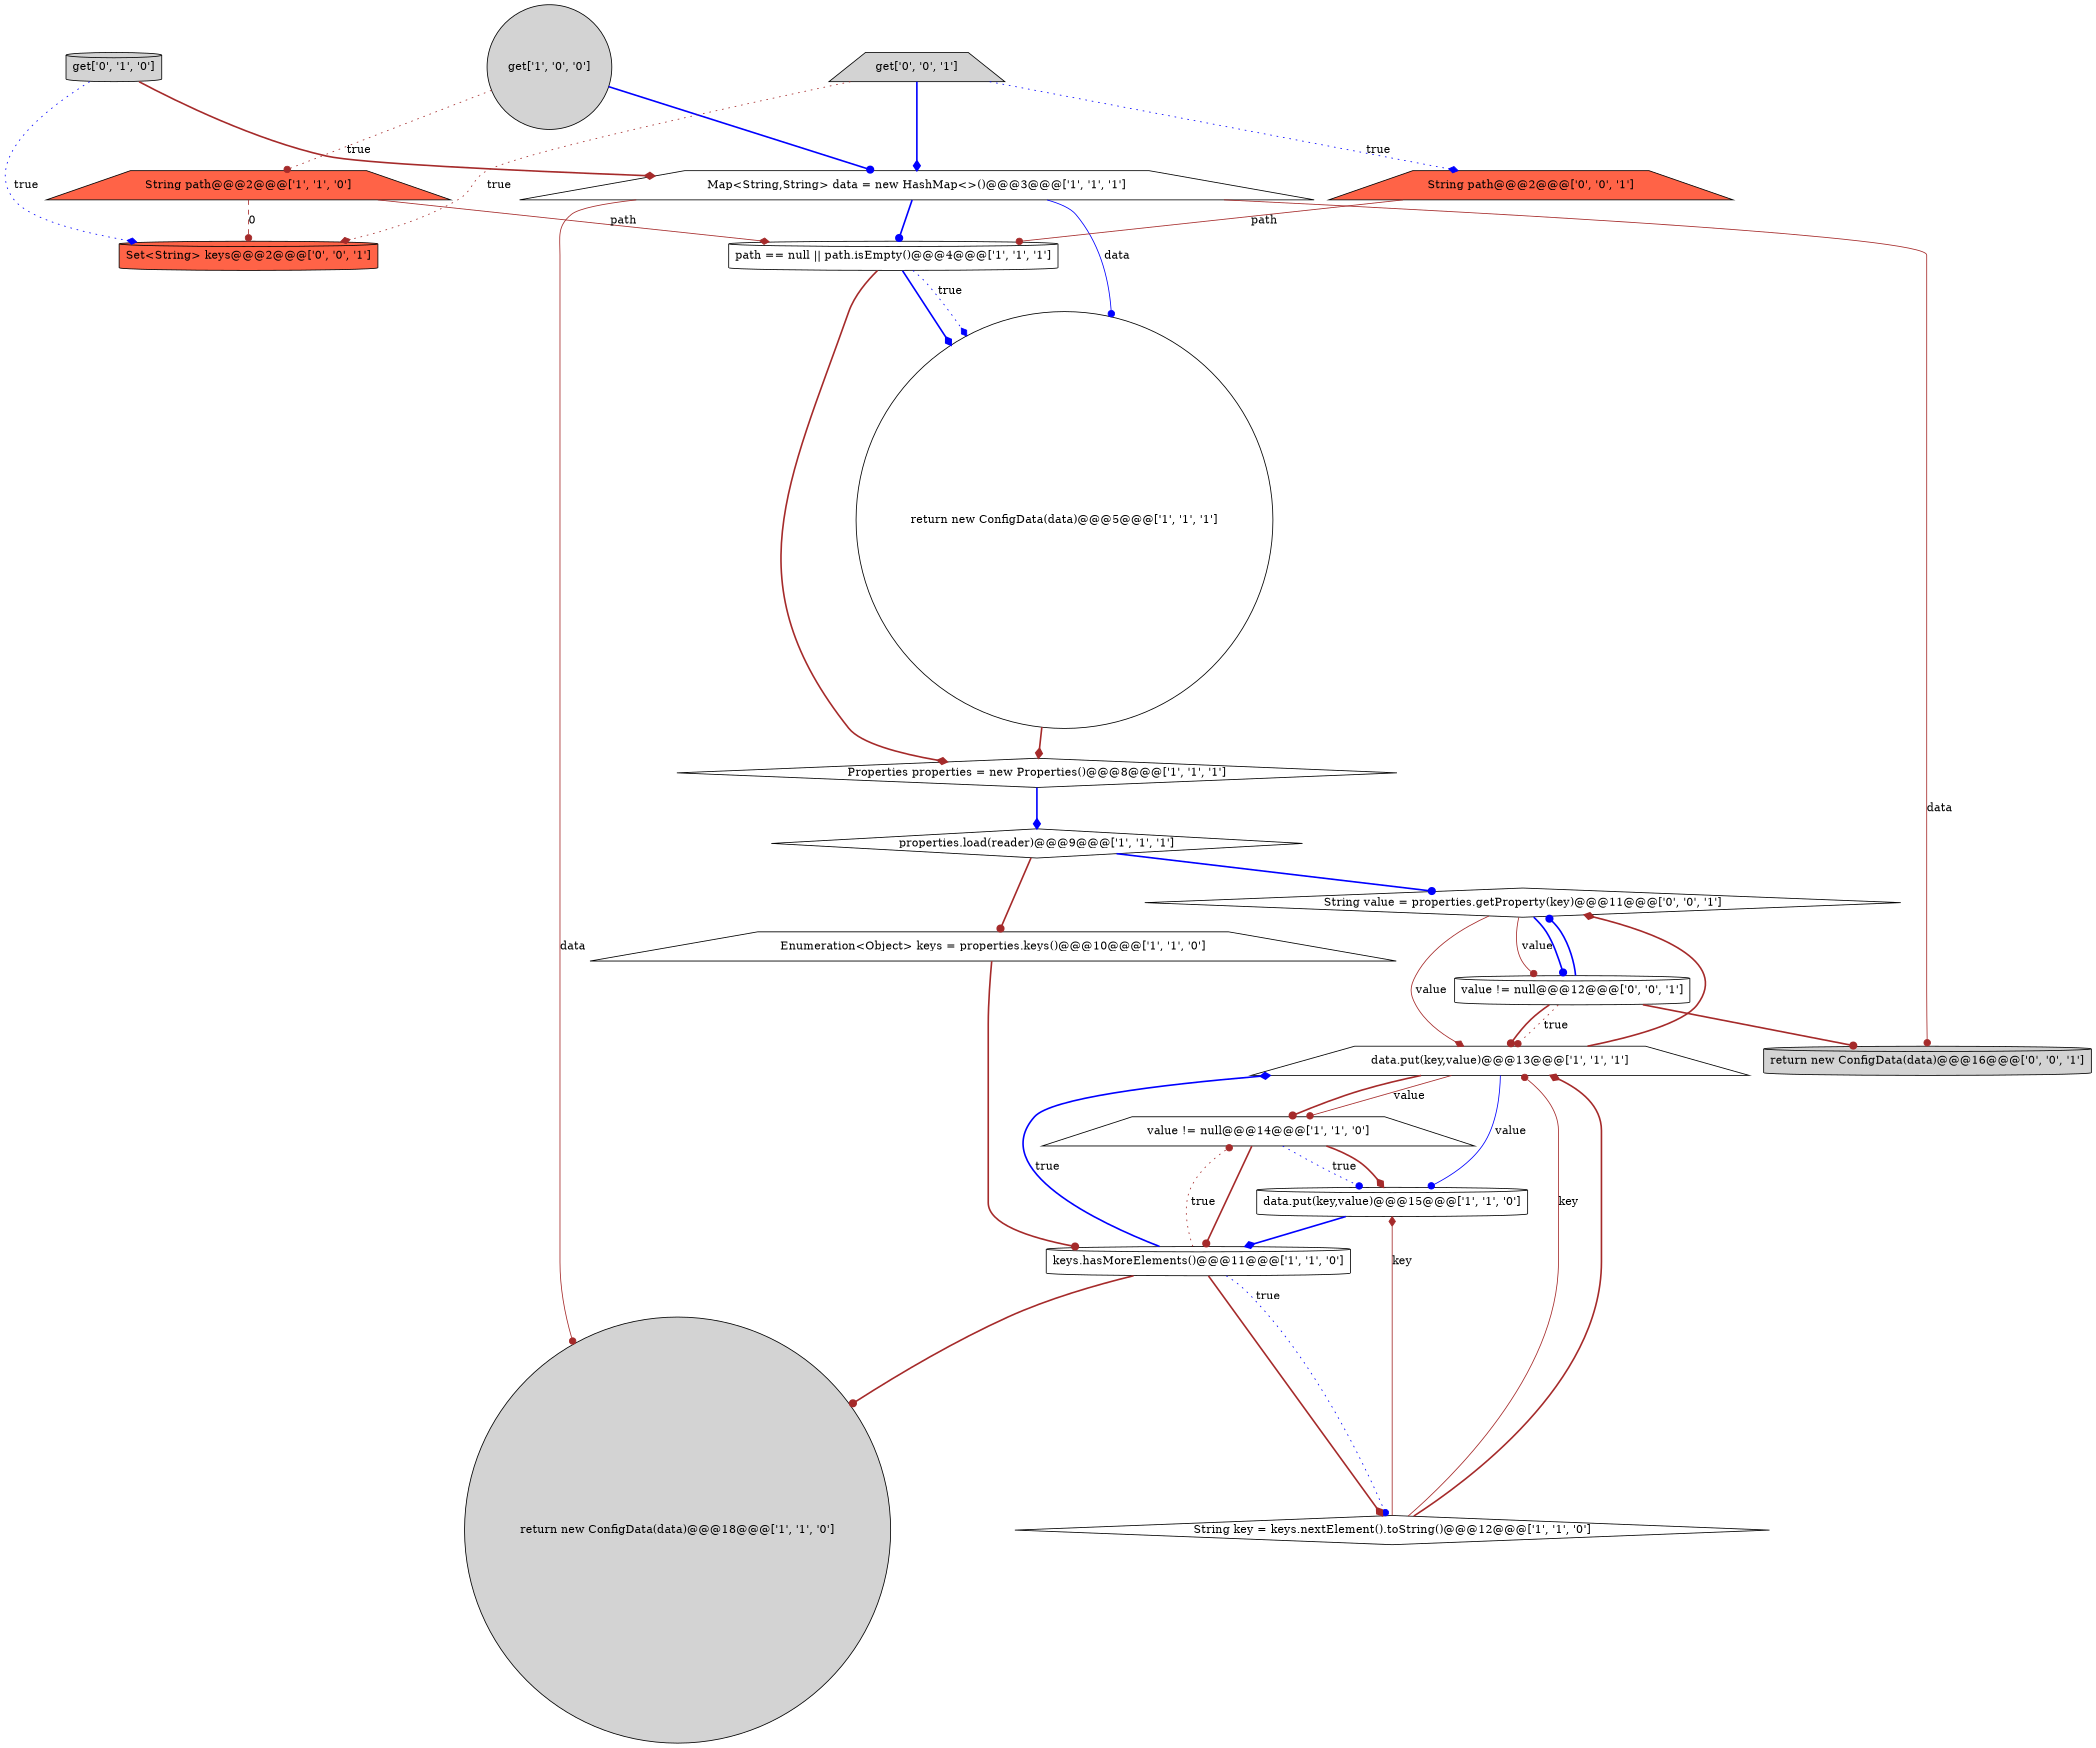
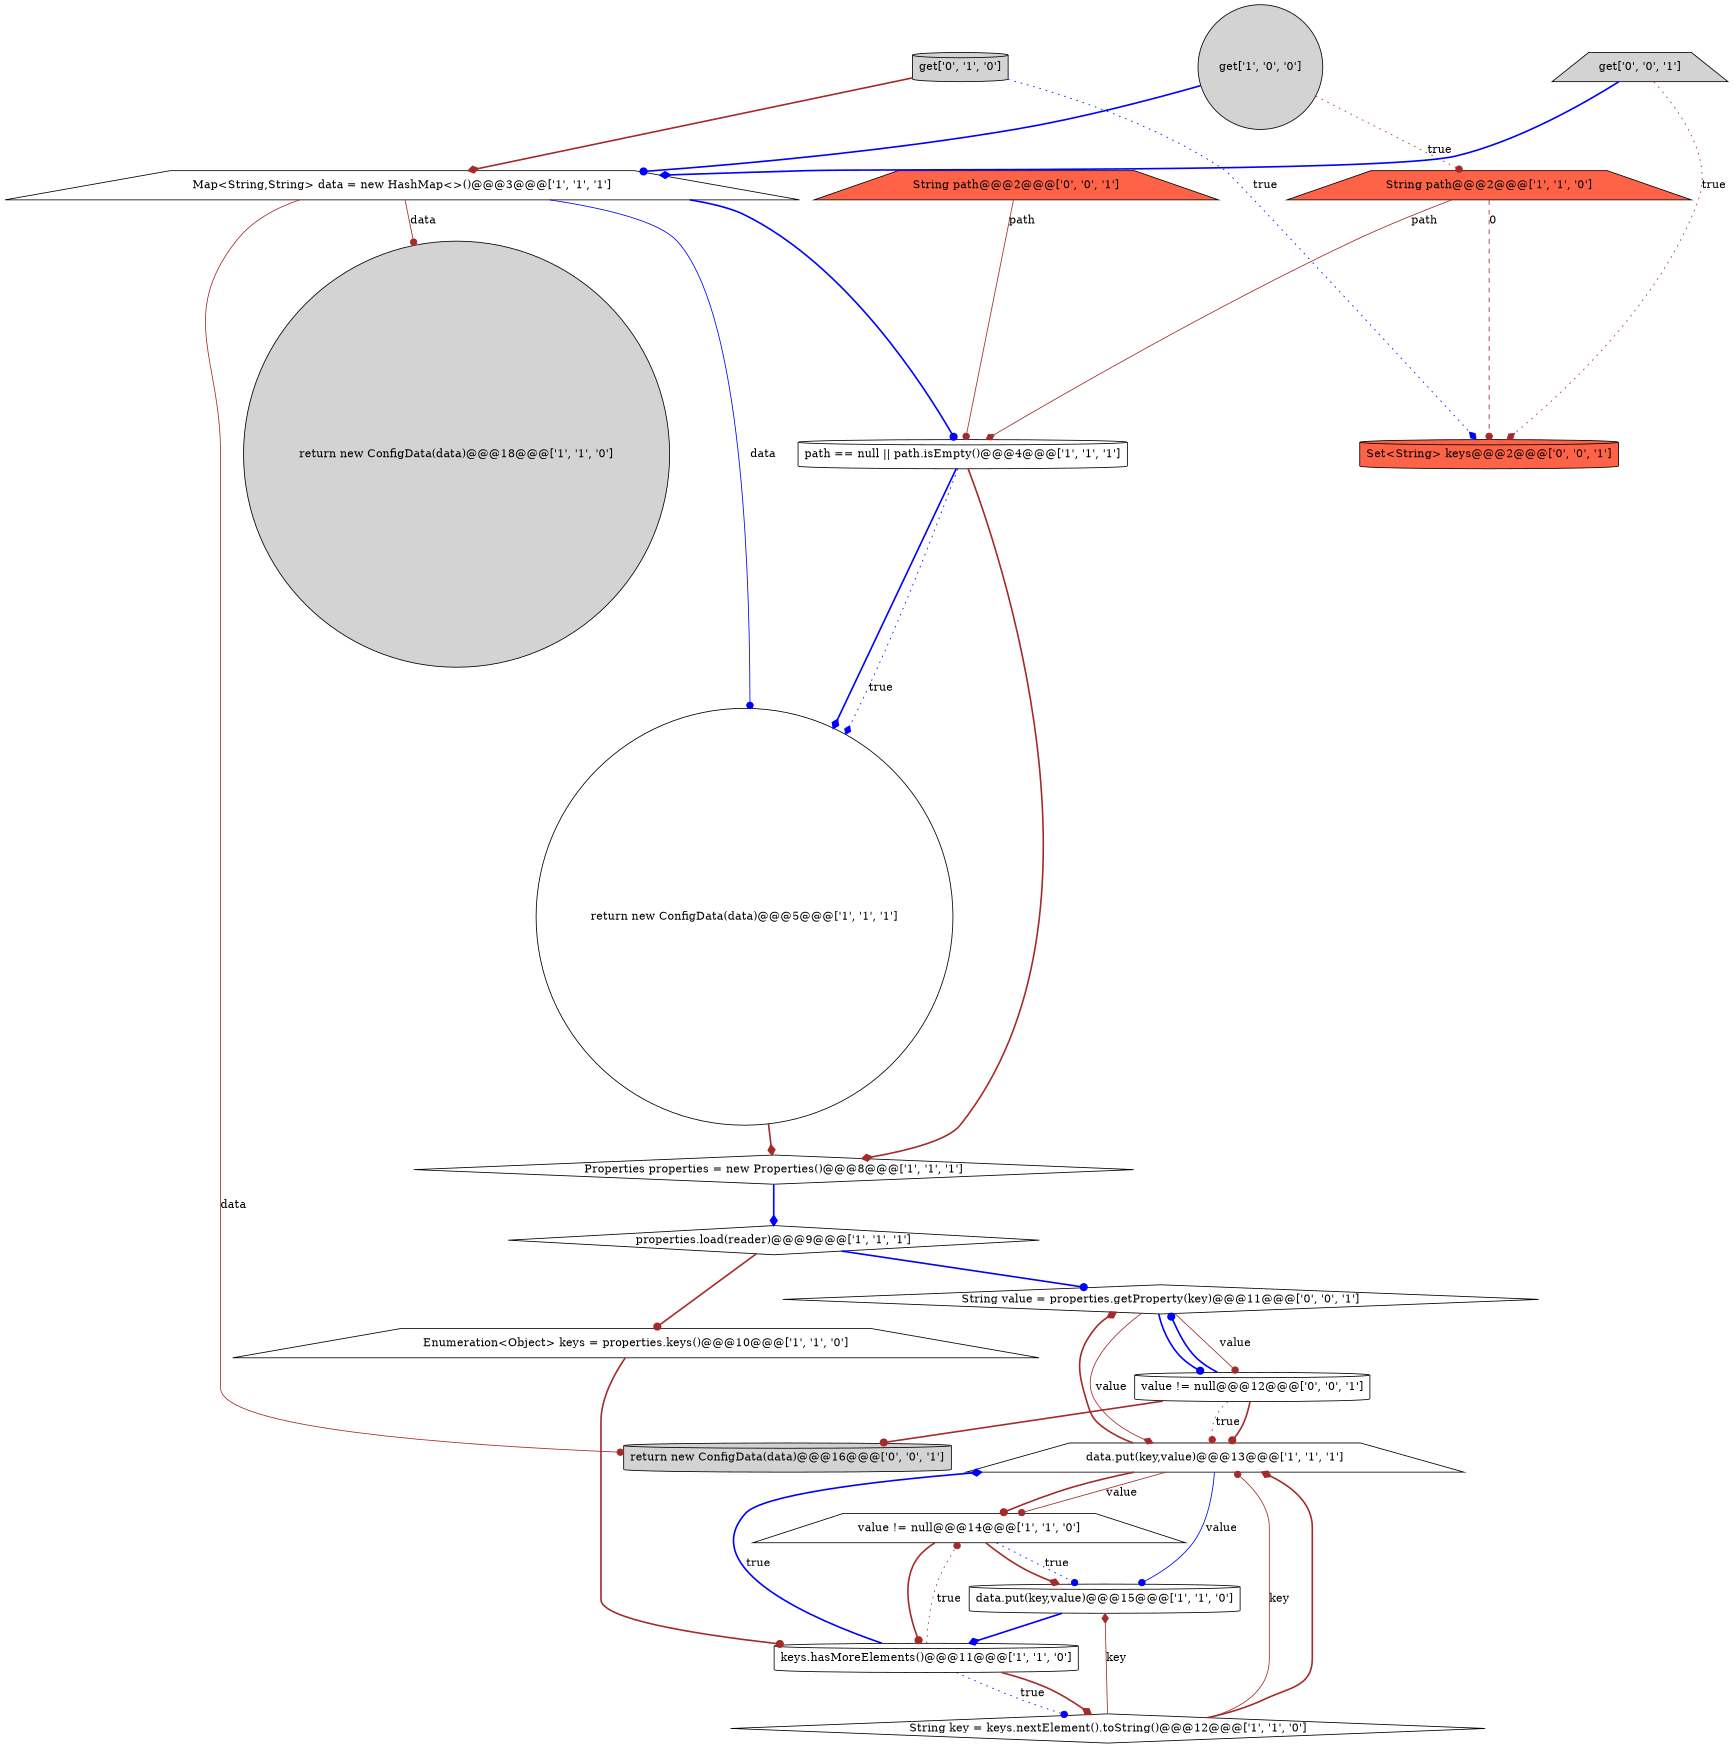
(1219, 125) -> none
(989, 1326) -> none
